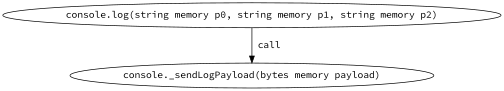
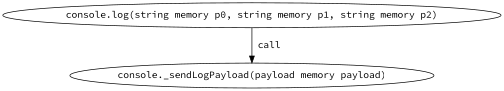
(252, 76) -> (252, 76)
